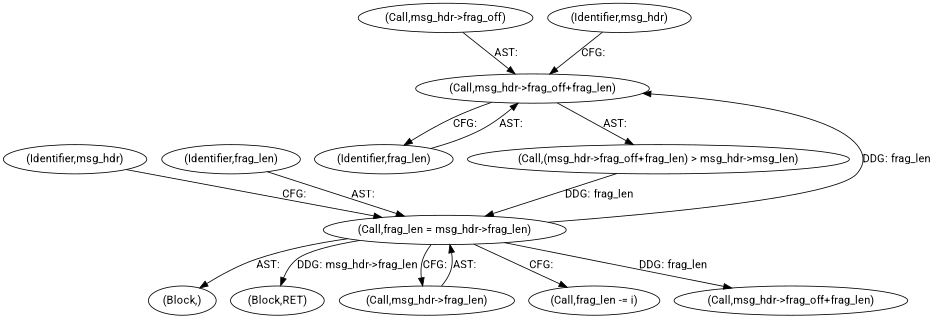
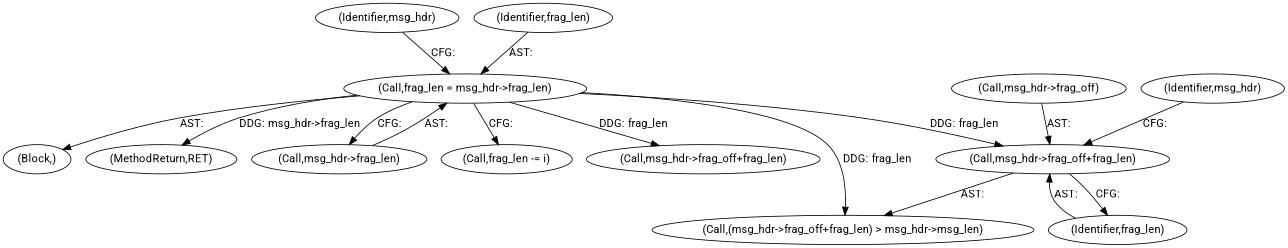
(555, 194) -> (741, 111)
(277, 301) -> (161, 159)
